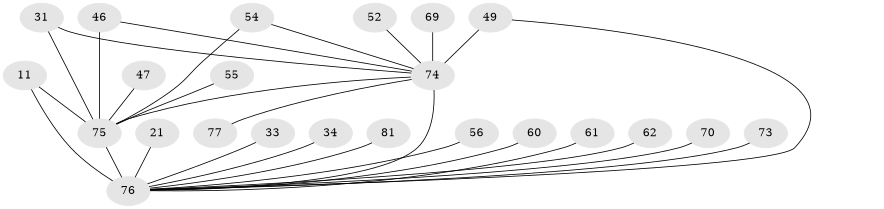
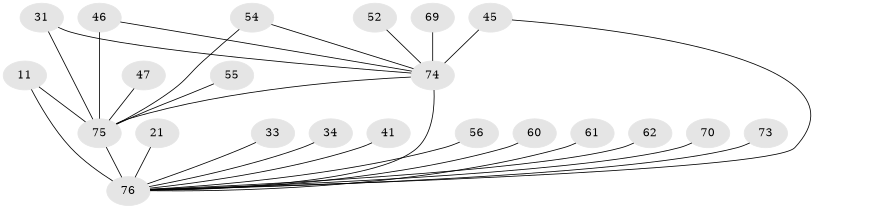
(490, 18) -> (490, 18)
(215, 133) -> none
(389, 133) -> (389, 133)
